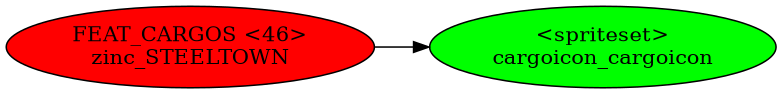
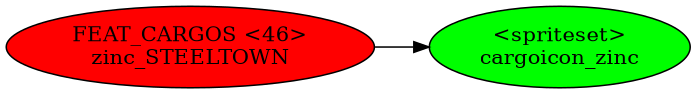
(603, 47) -> (560, 47)
